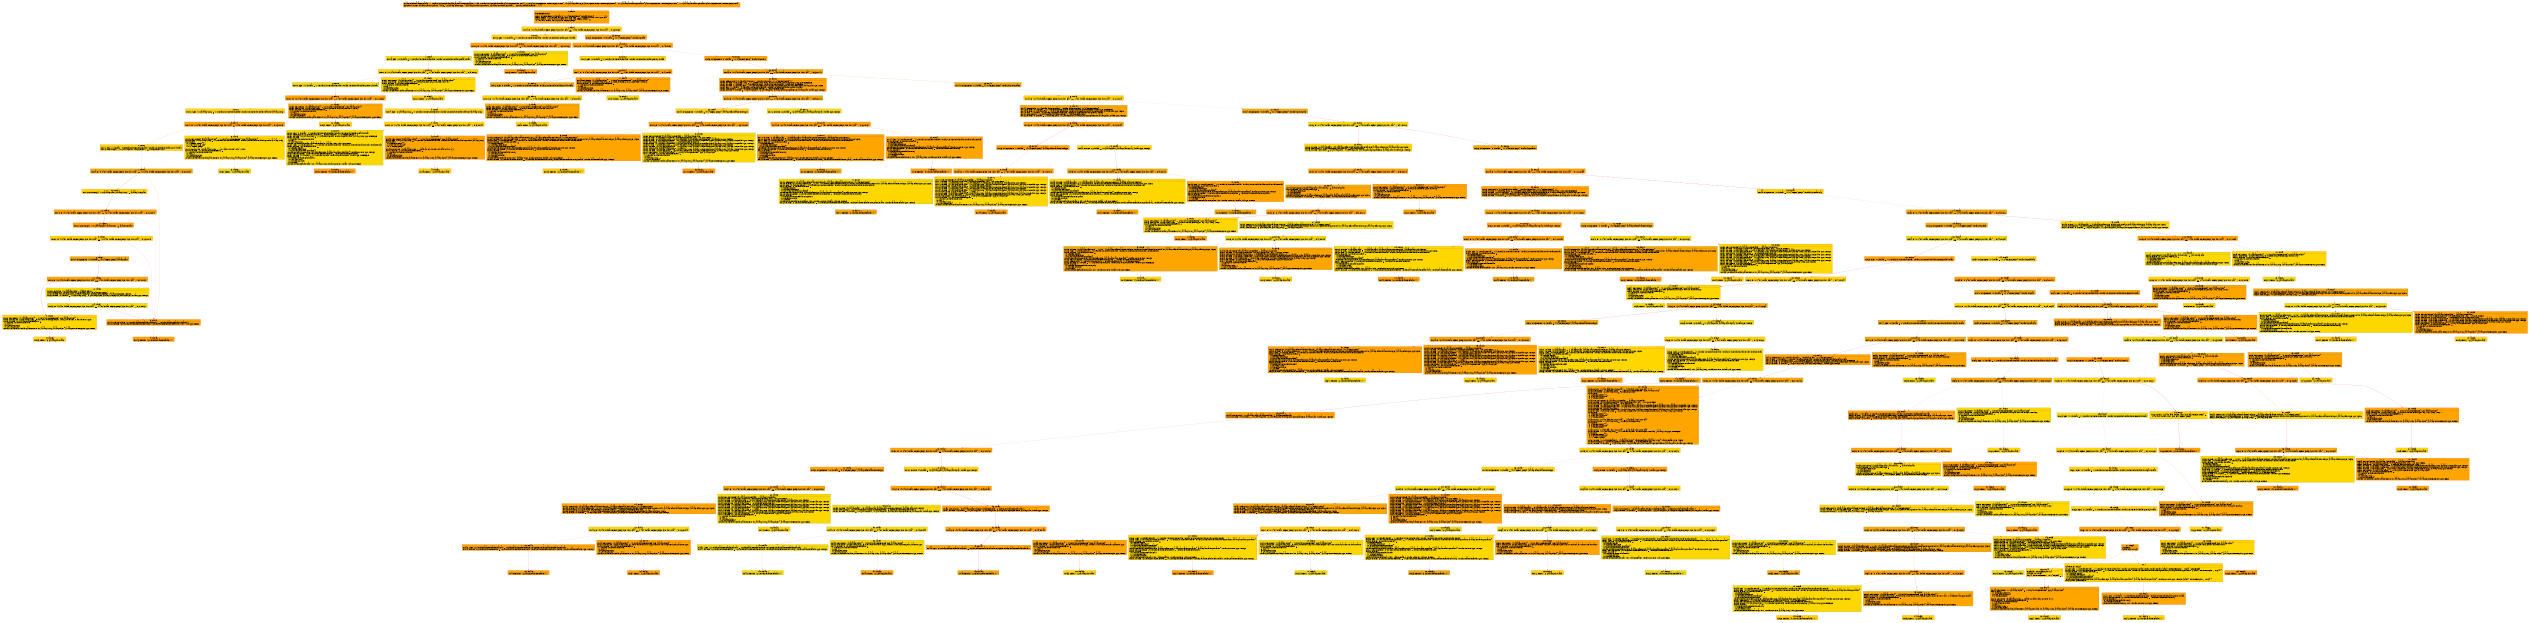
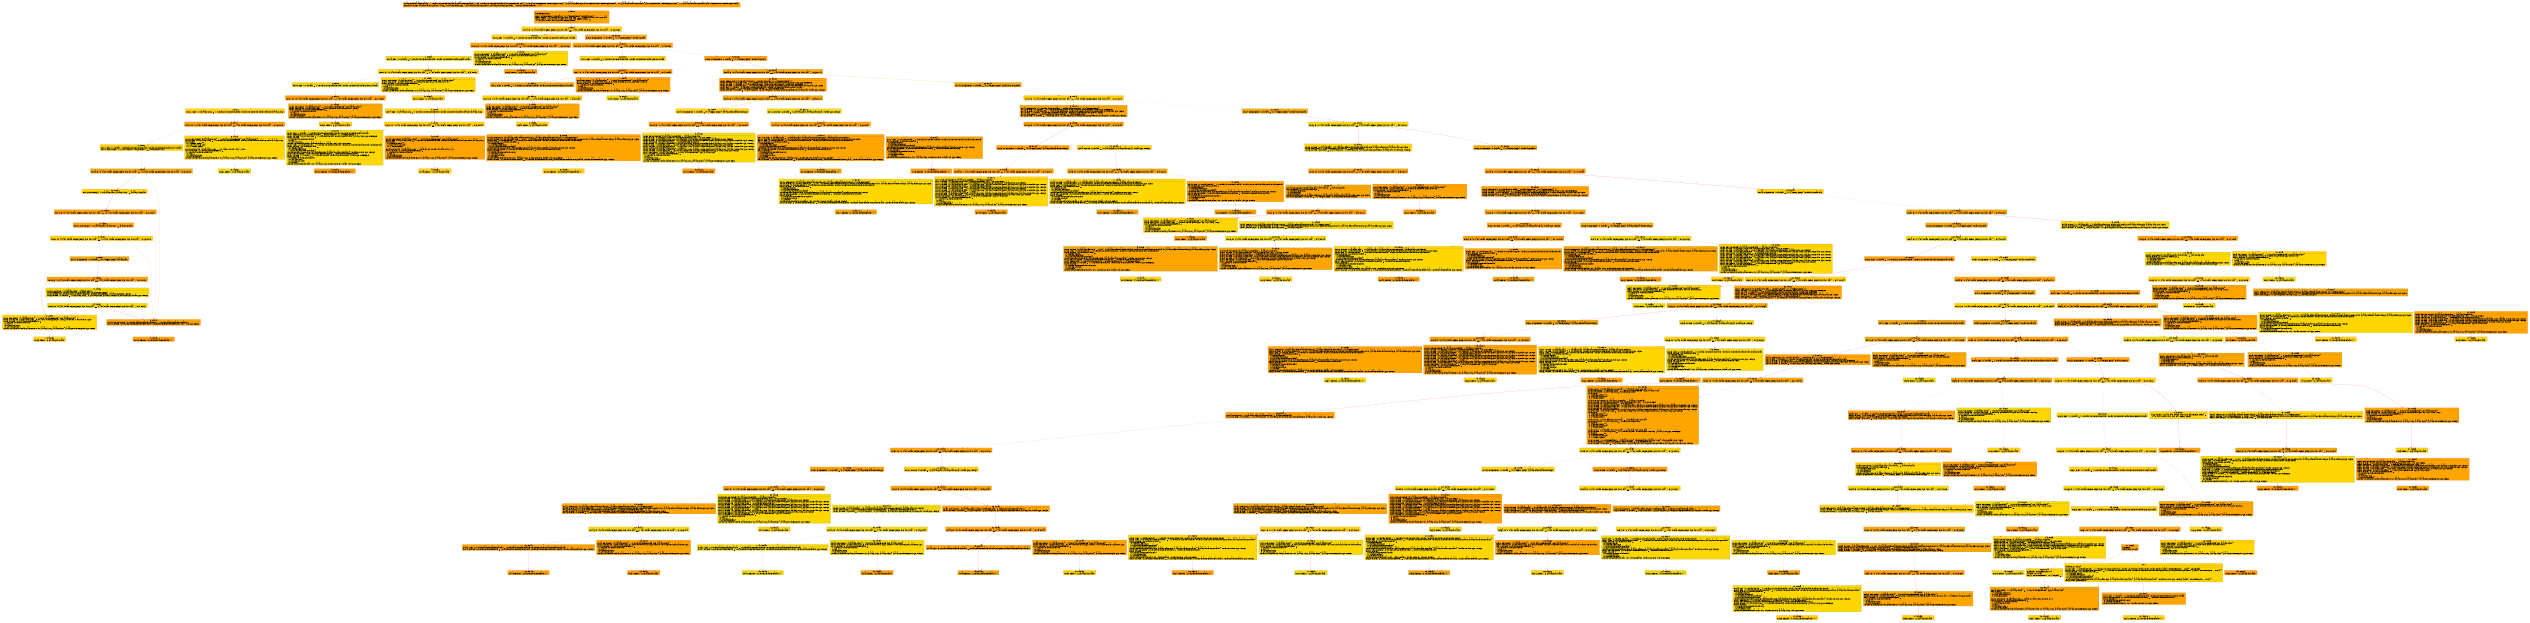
none -> (1788, 292)
(2336, 306) -> none
